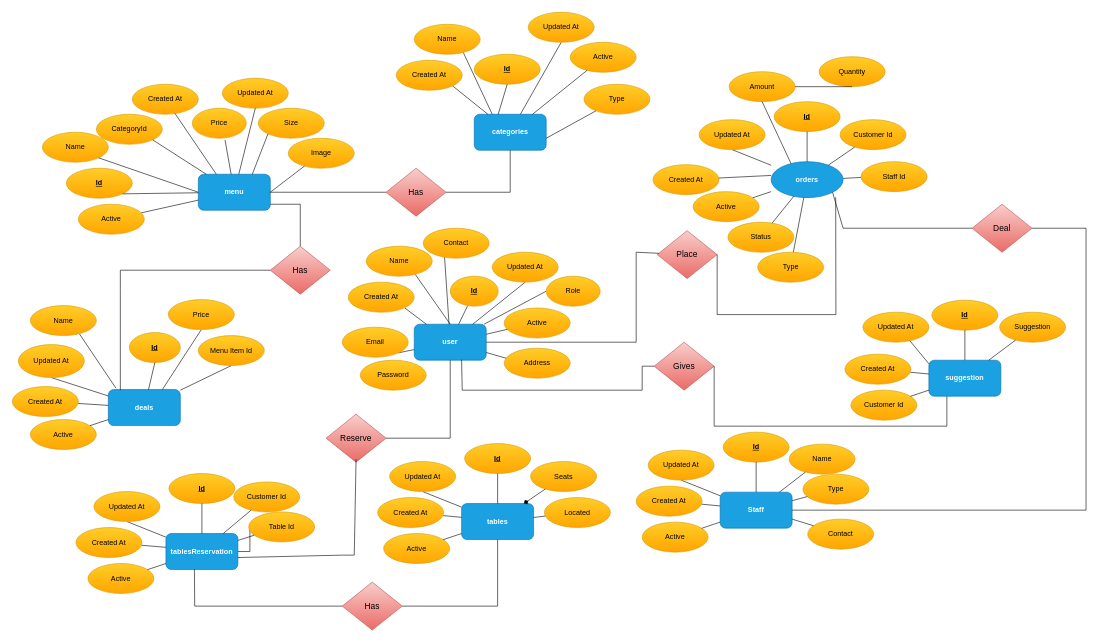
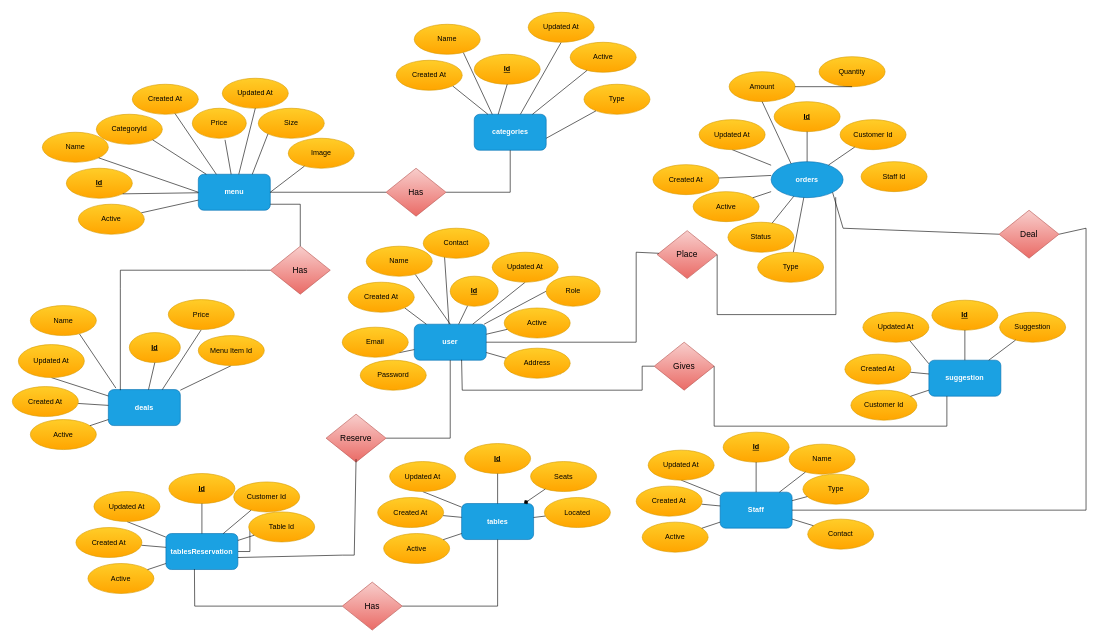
(852, 178) -> none
(1002, 228) -> (1029, 234)
